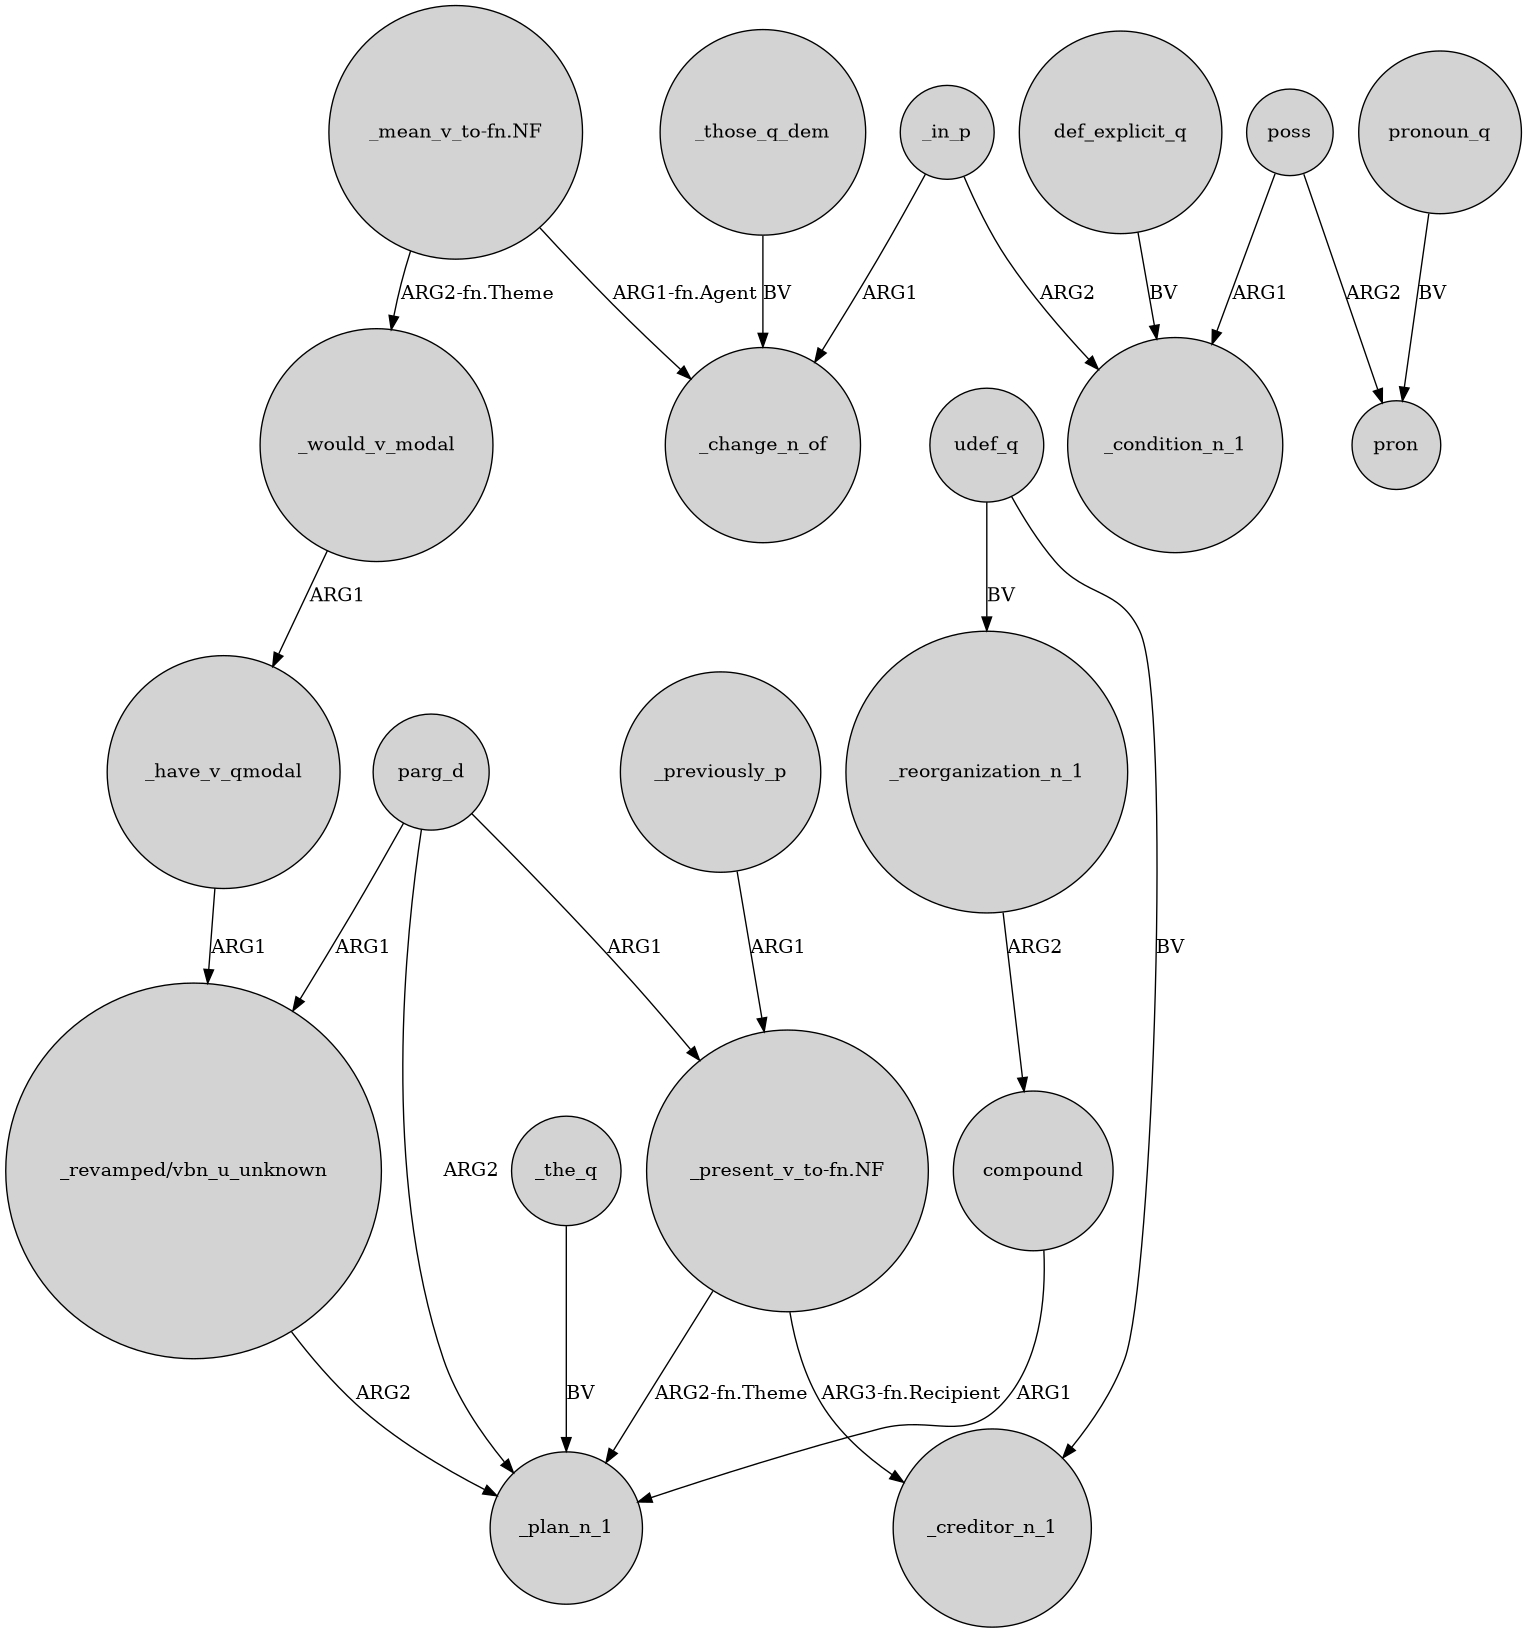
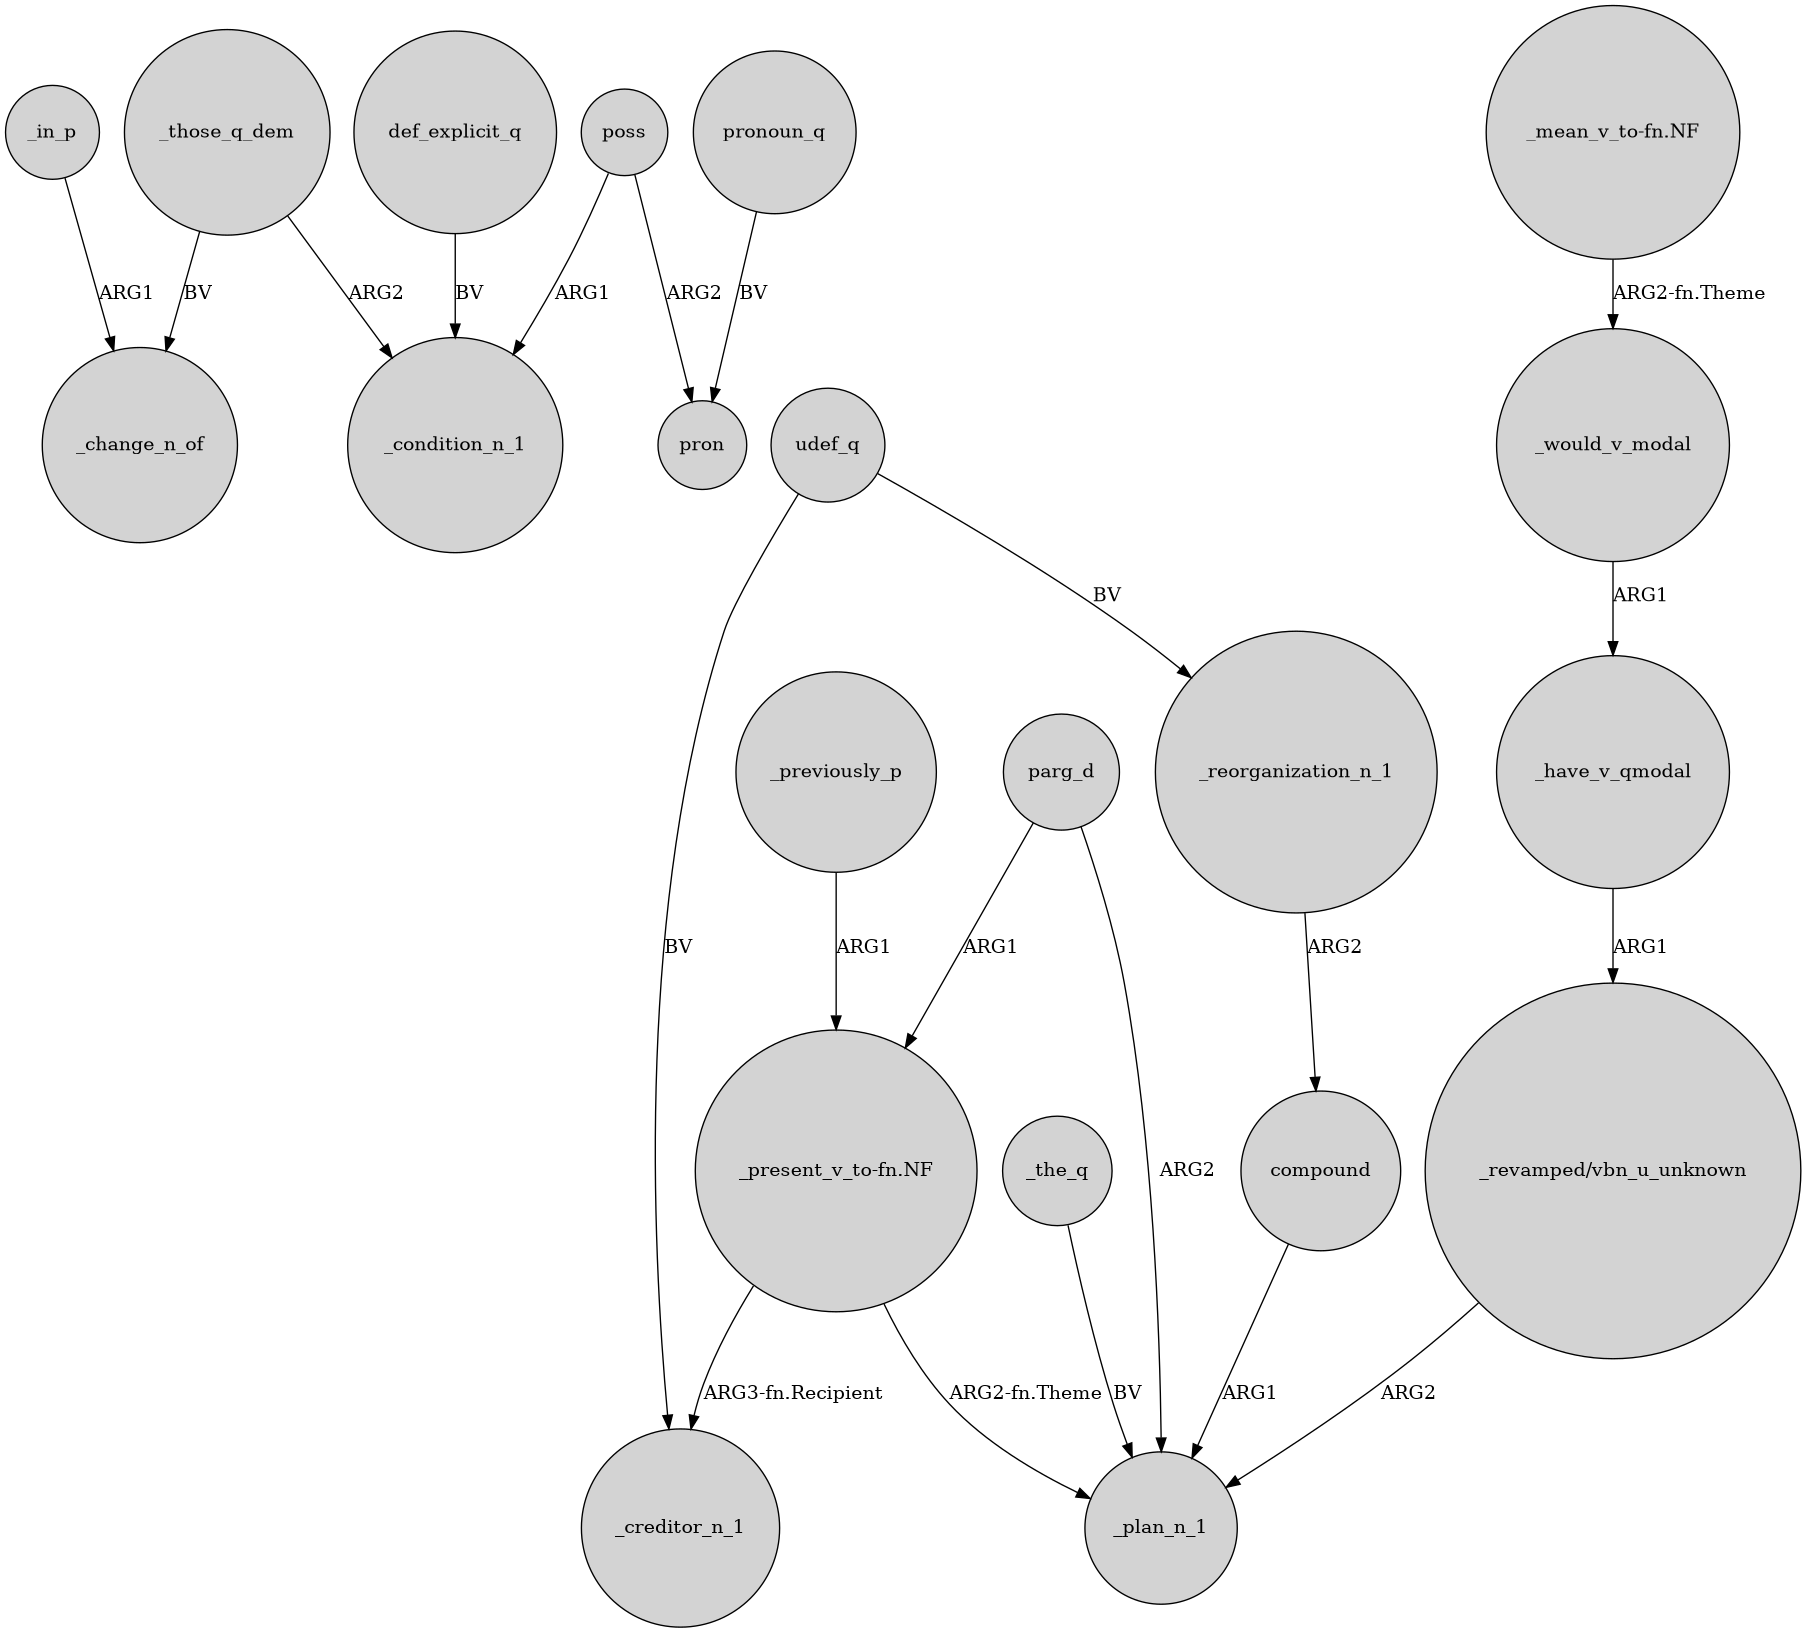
(1018, 274) -> (336, 281)
(609, 300) -> none
(353, 911) -> none
